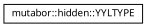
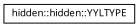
(73, 14) -> (69, 14)
